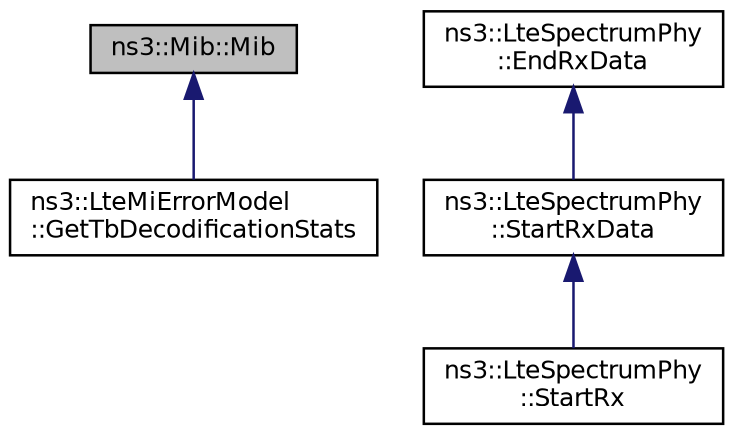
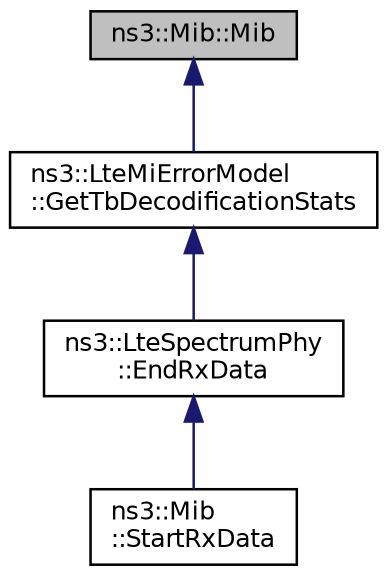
(573, 218) -> (194, 527)
none -> (194, 287)
(573, 386) -> none
